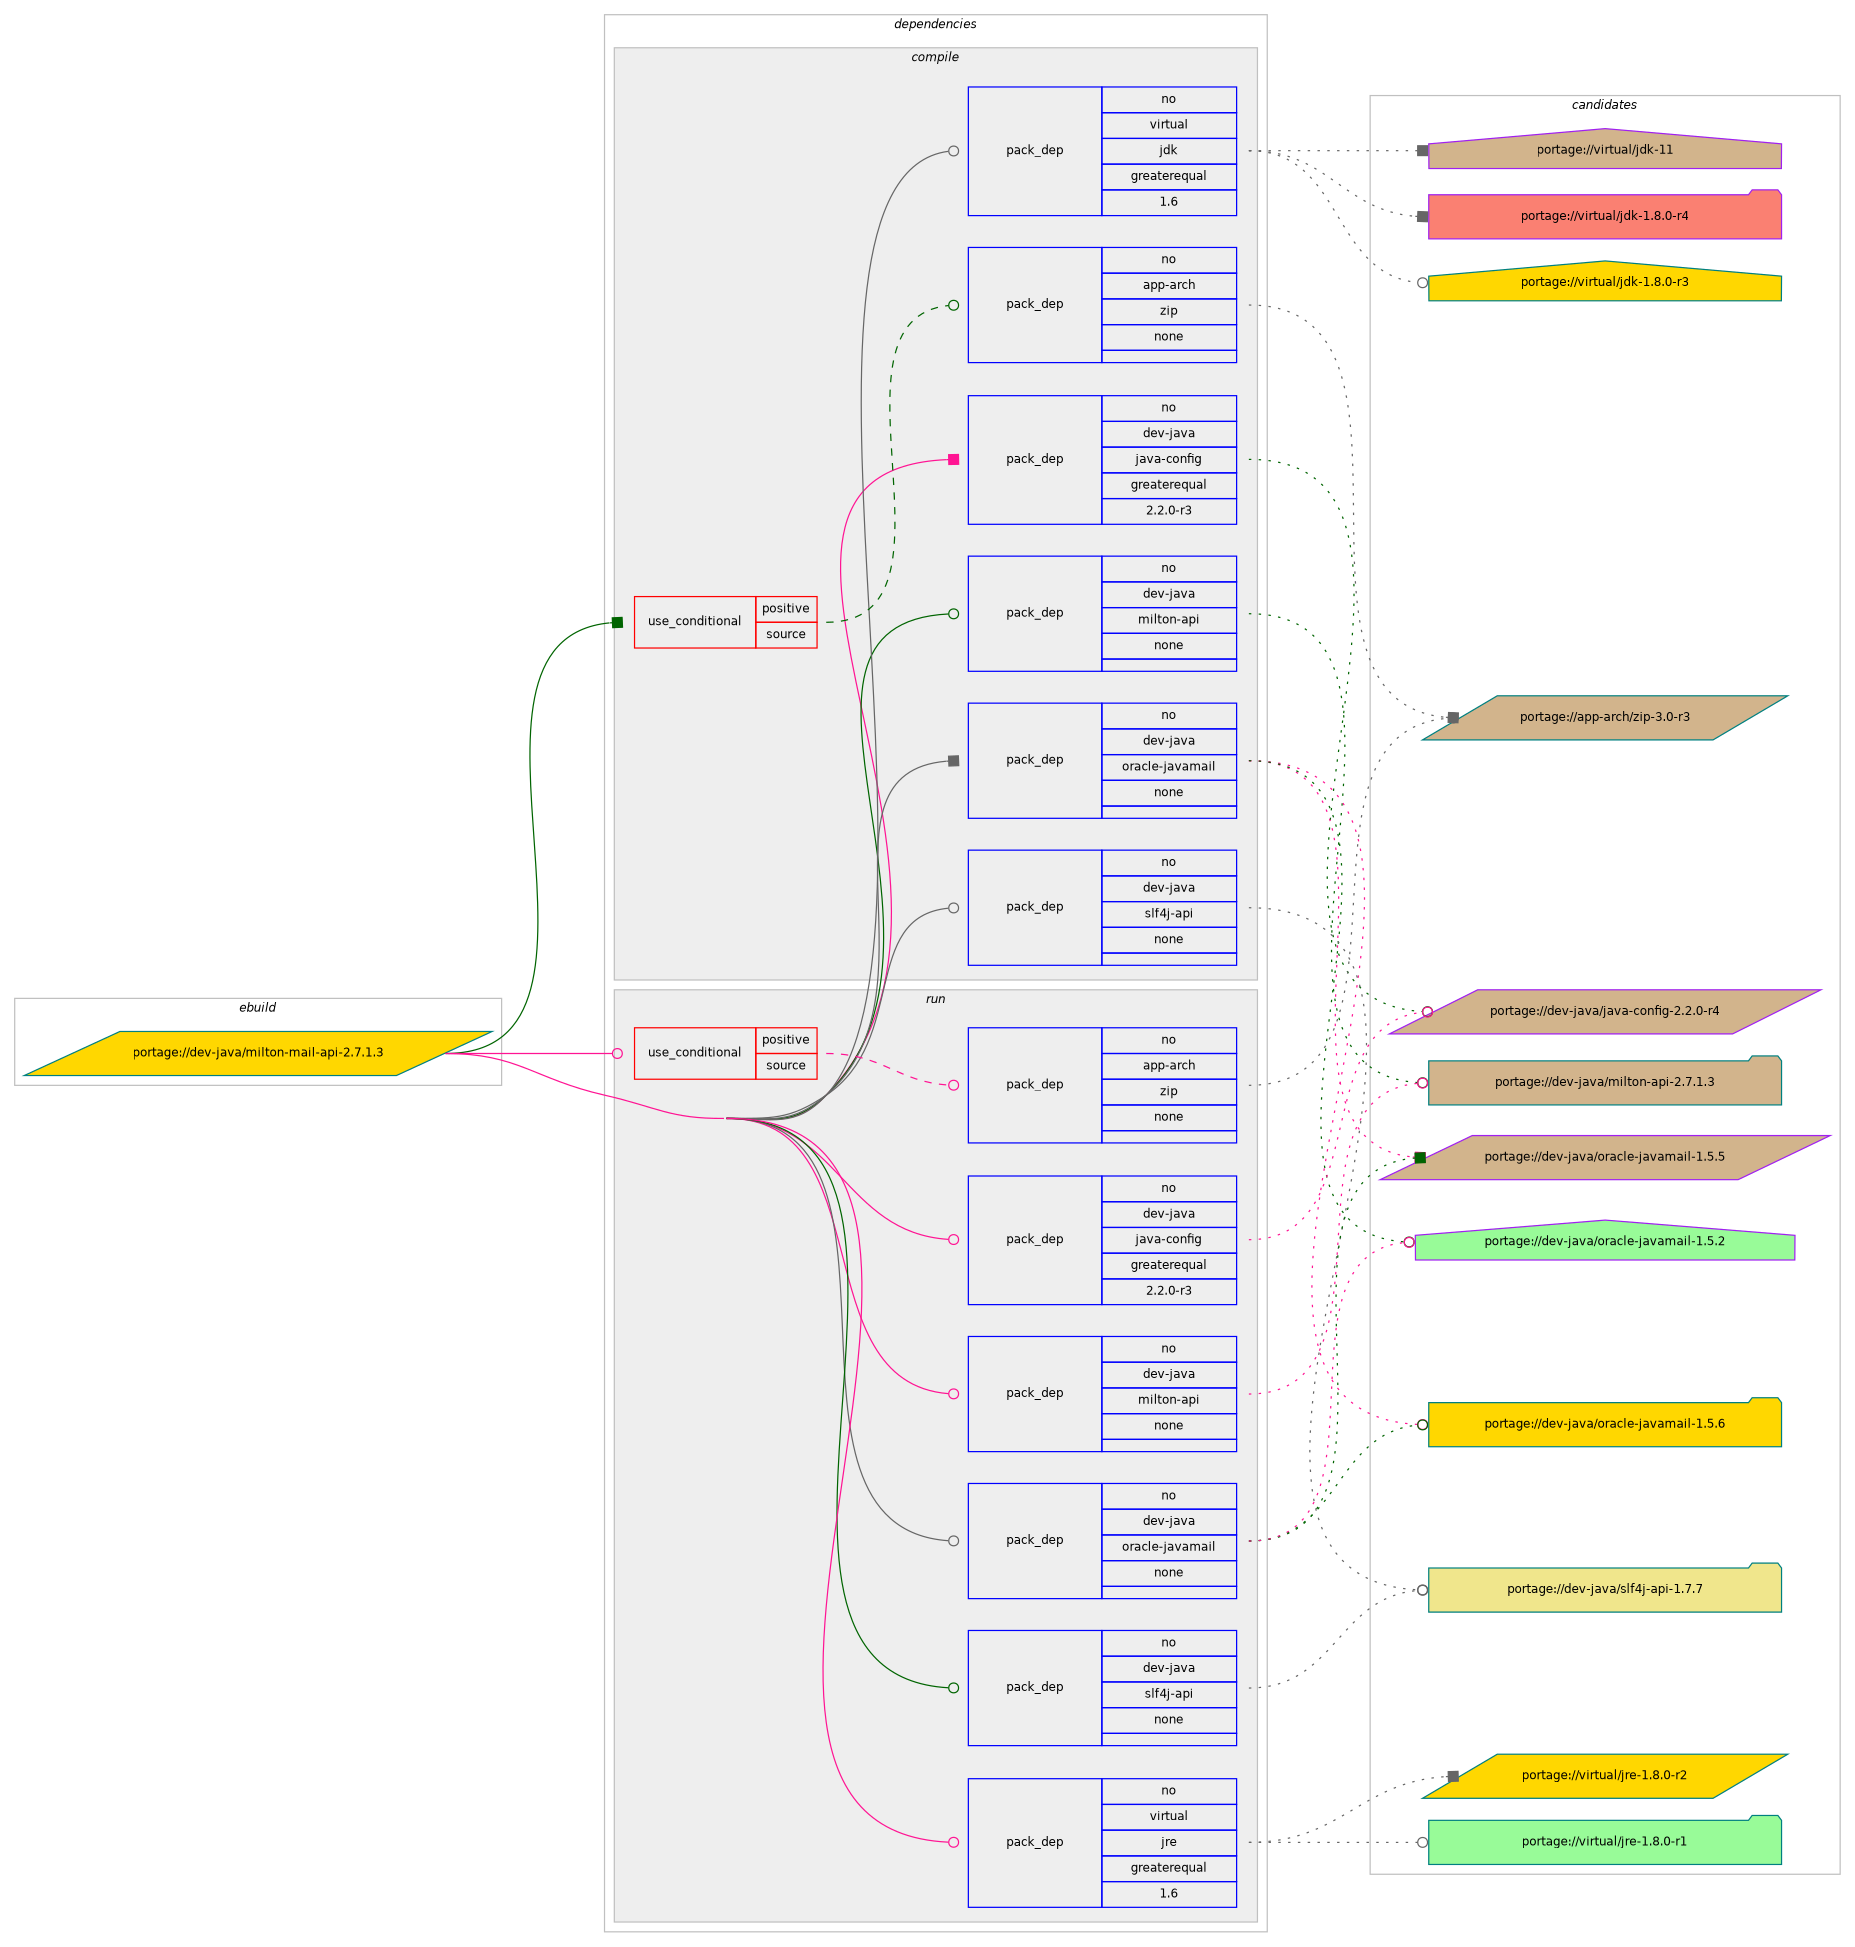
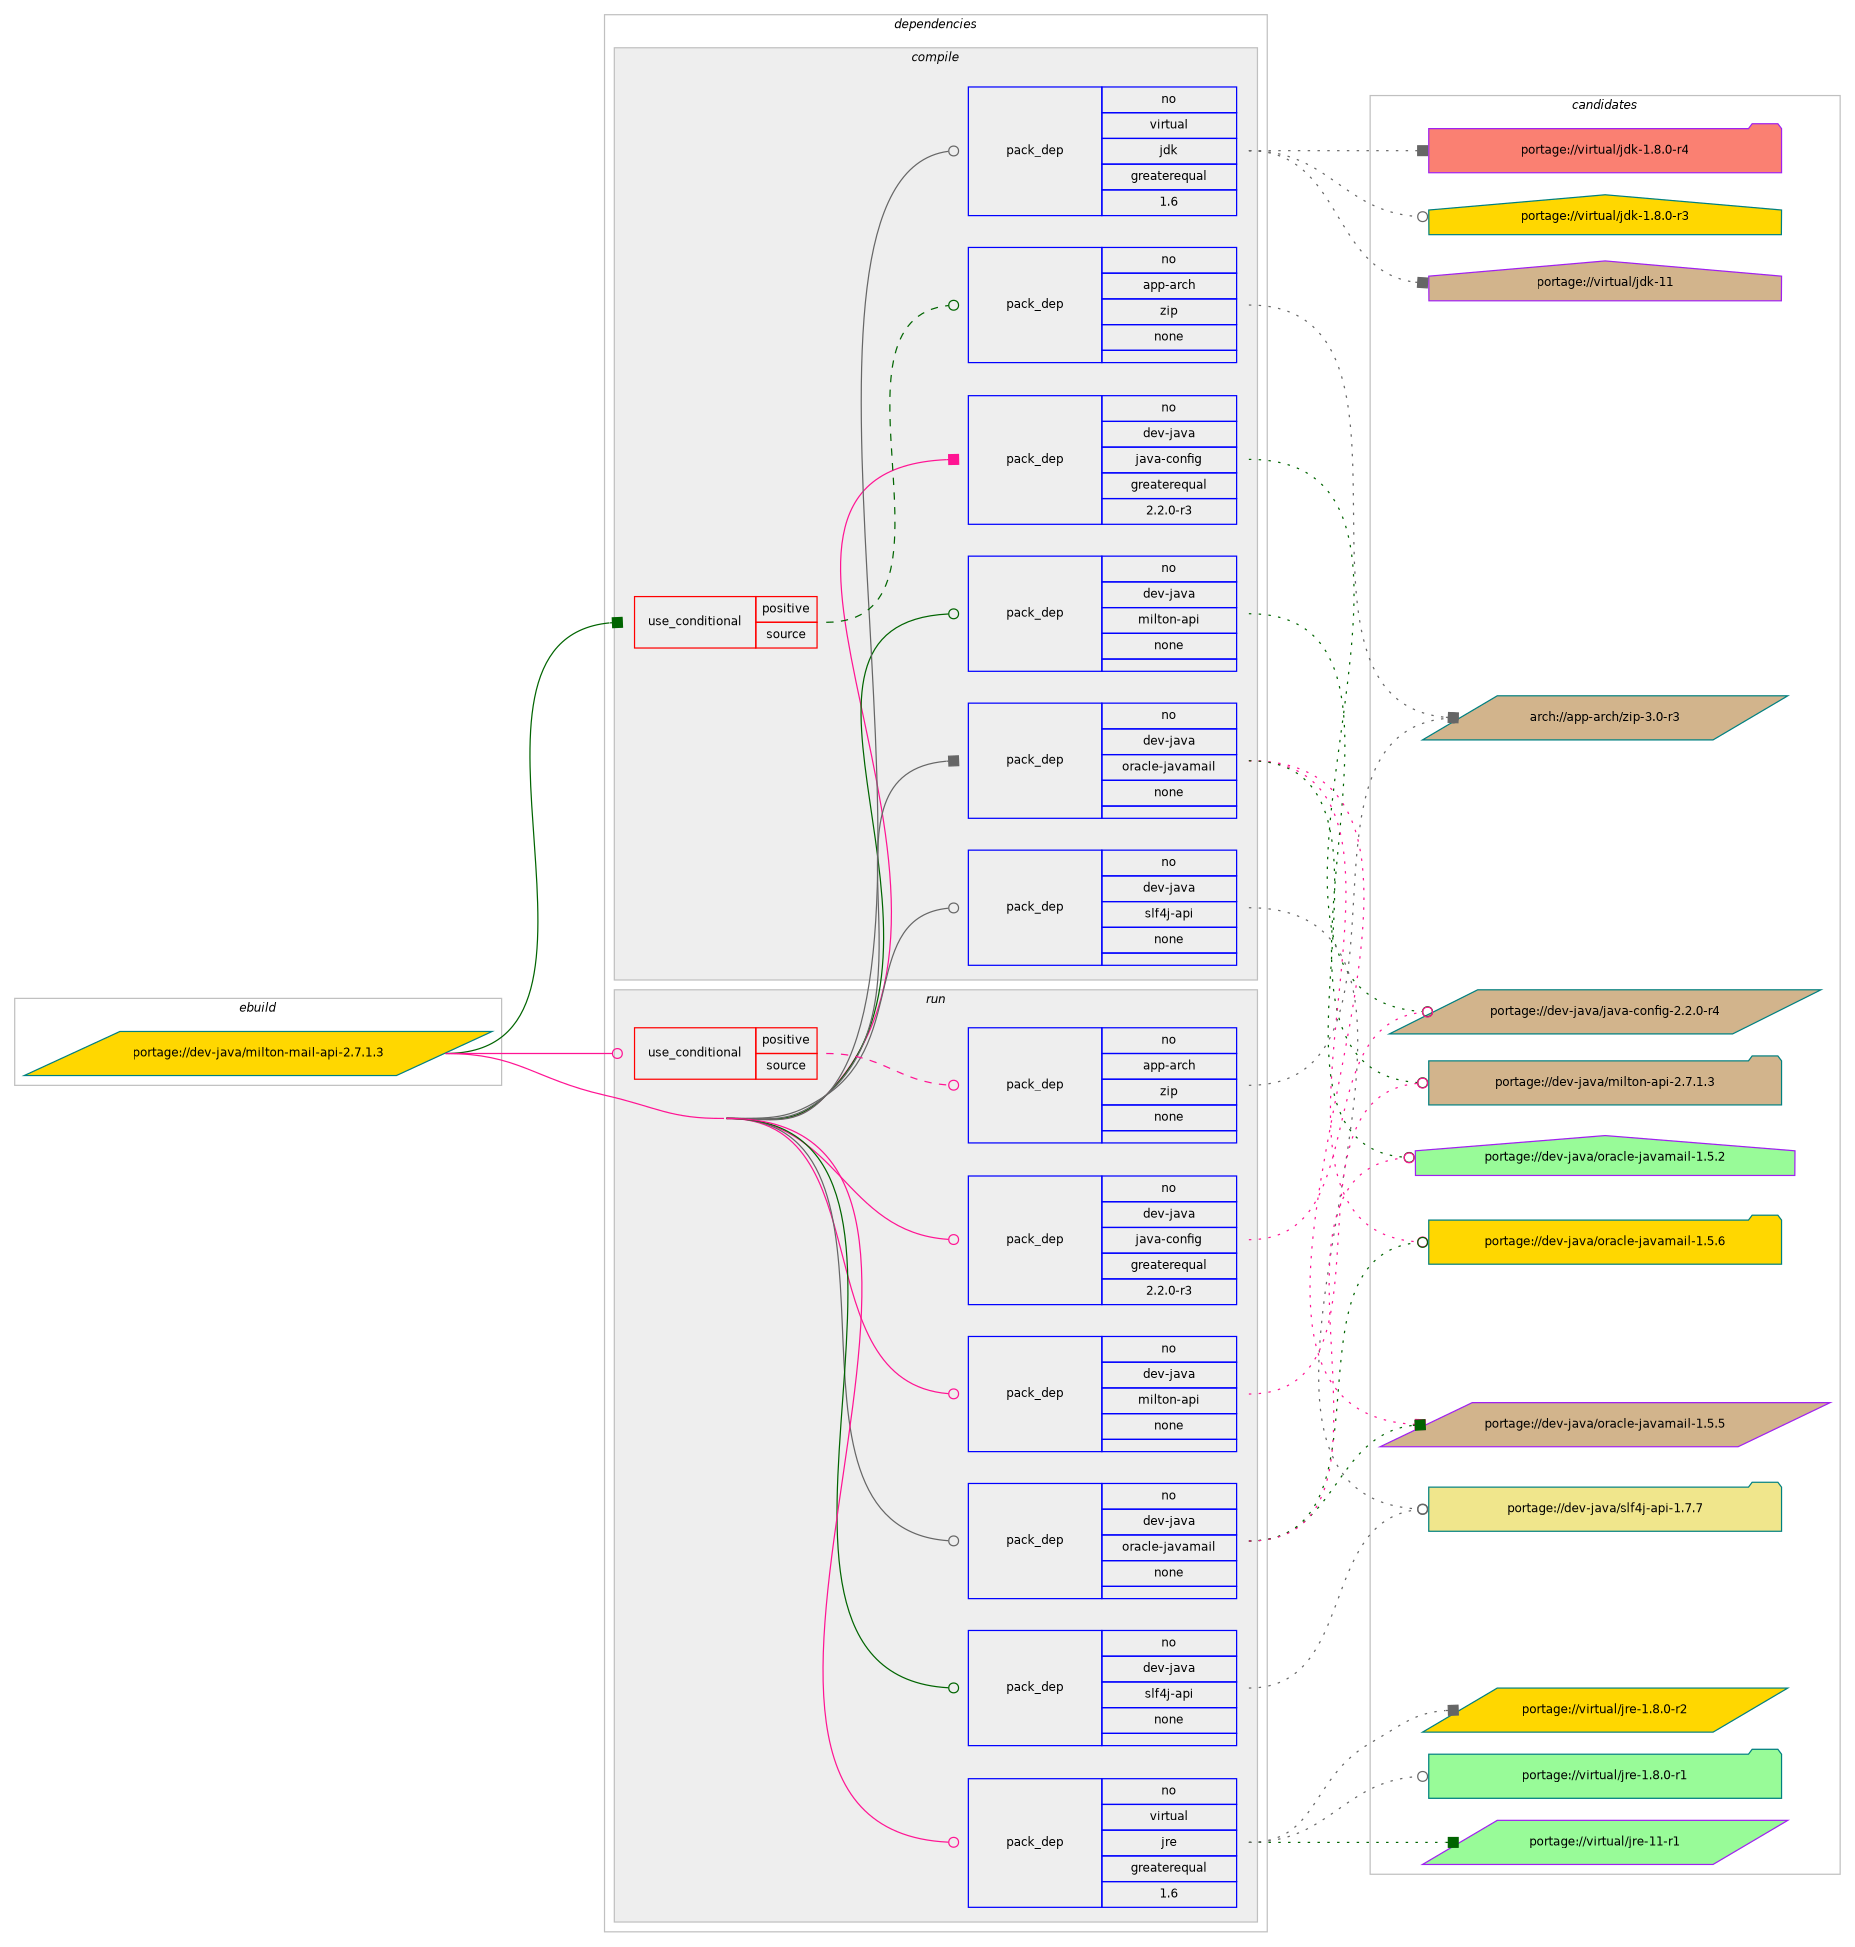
(1605, 718) -> (1605, 718)
(1605, 1012) -> (1605, 1012)
none -> (1605, 1842)
